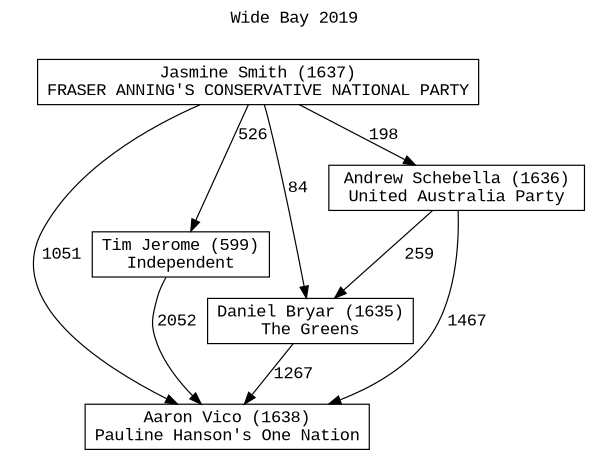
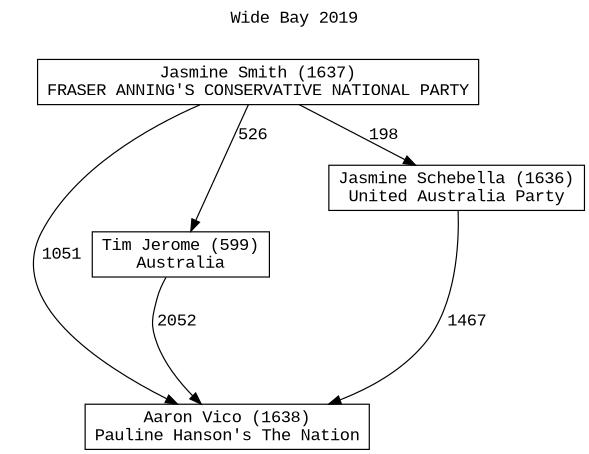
(457, 188) -> (457, 188)
(181, 254) -> (181, 254)
(310, 321) -> none
(227, 427) -> (227, 427)
